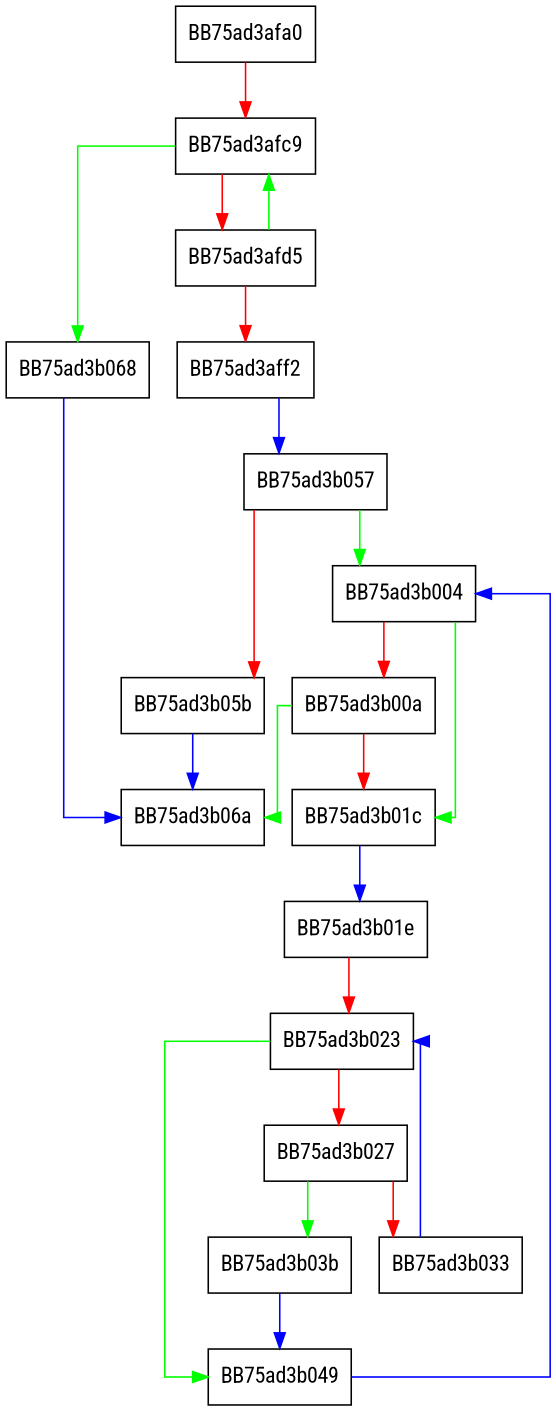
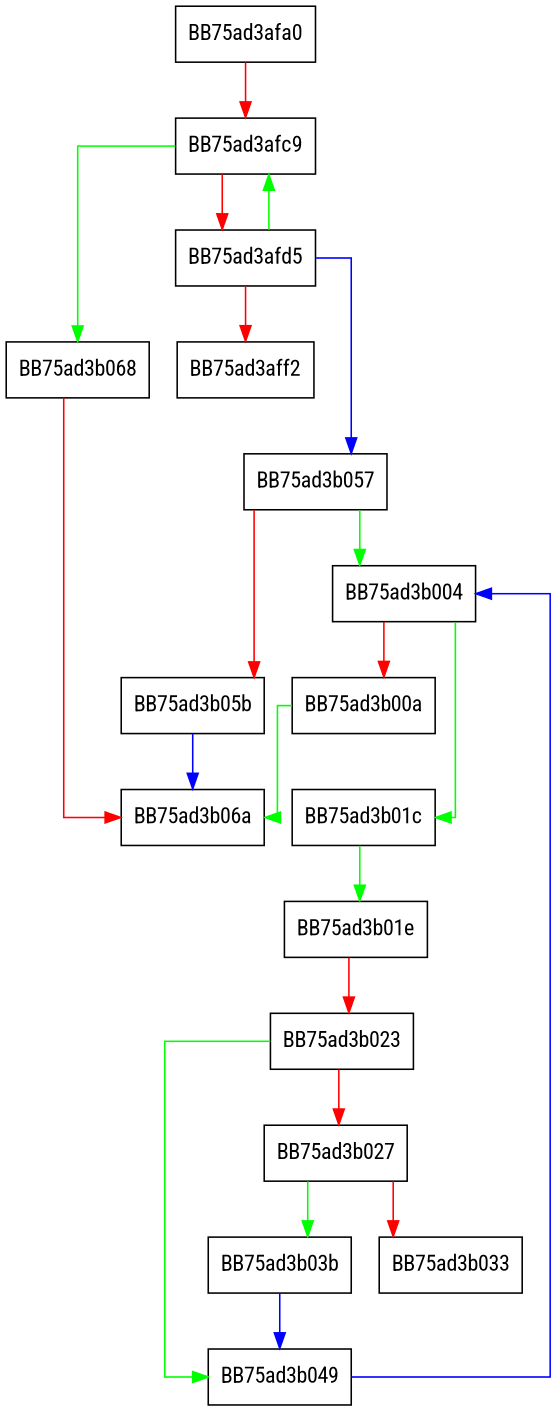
(279, 418) -> (351, 330)
(64, 628) -> (64, 628)
(364, 754) -> none
(360, 865) -> (360, 865)
(420, 1139) -> none
